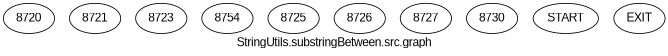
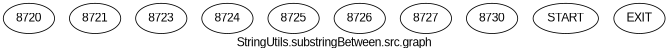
(227, 18) -> (227, 18)
